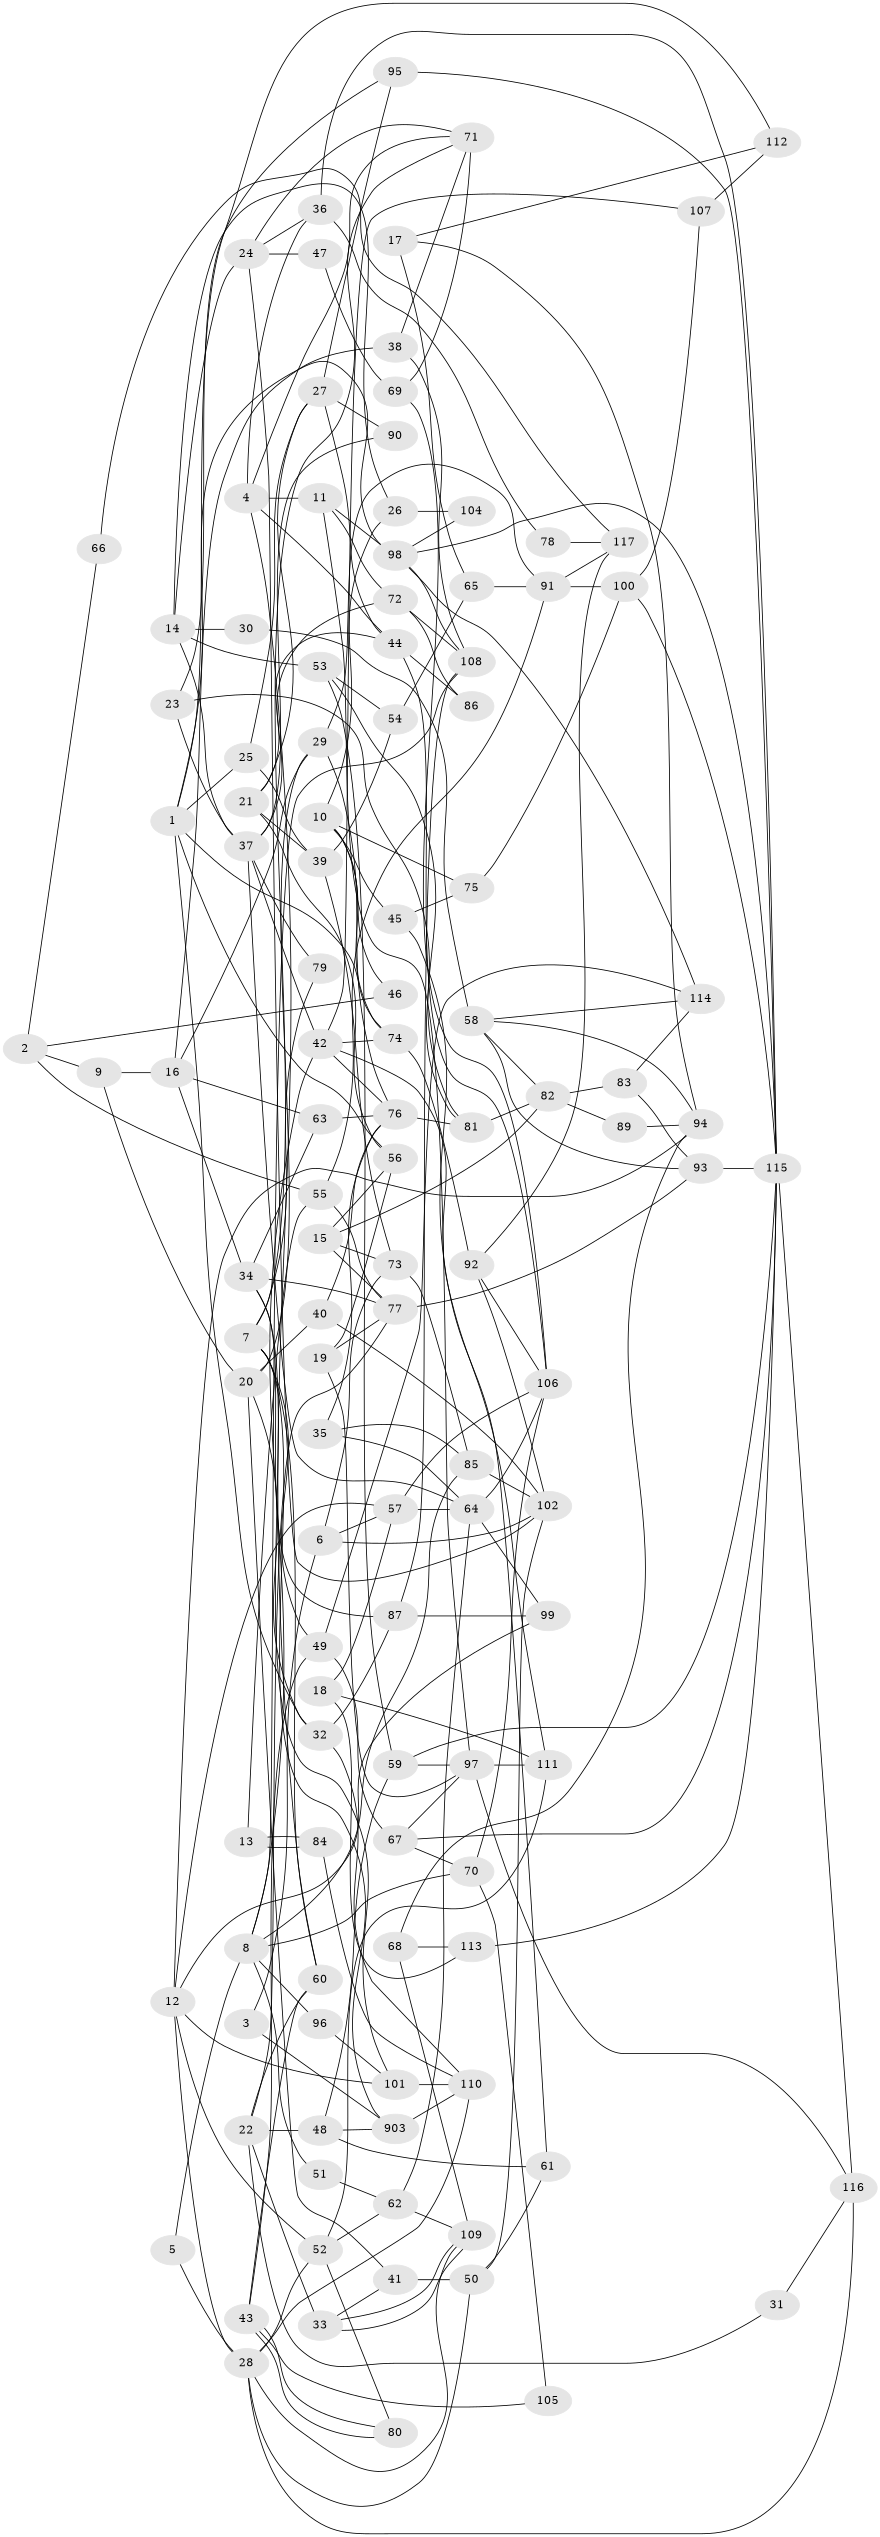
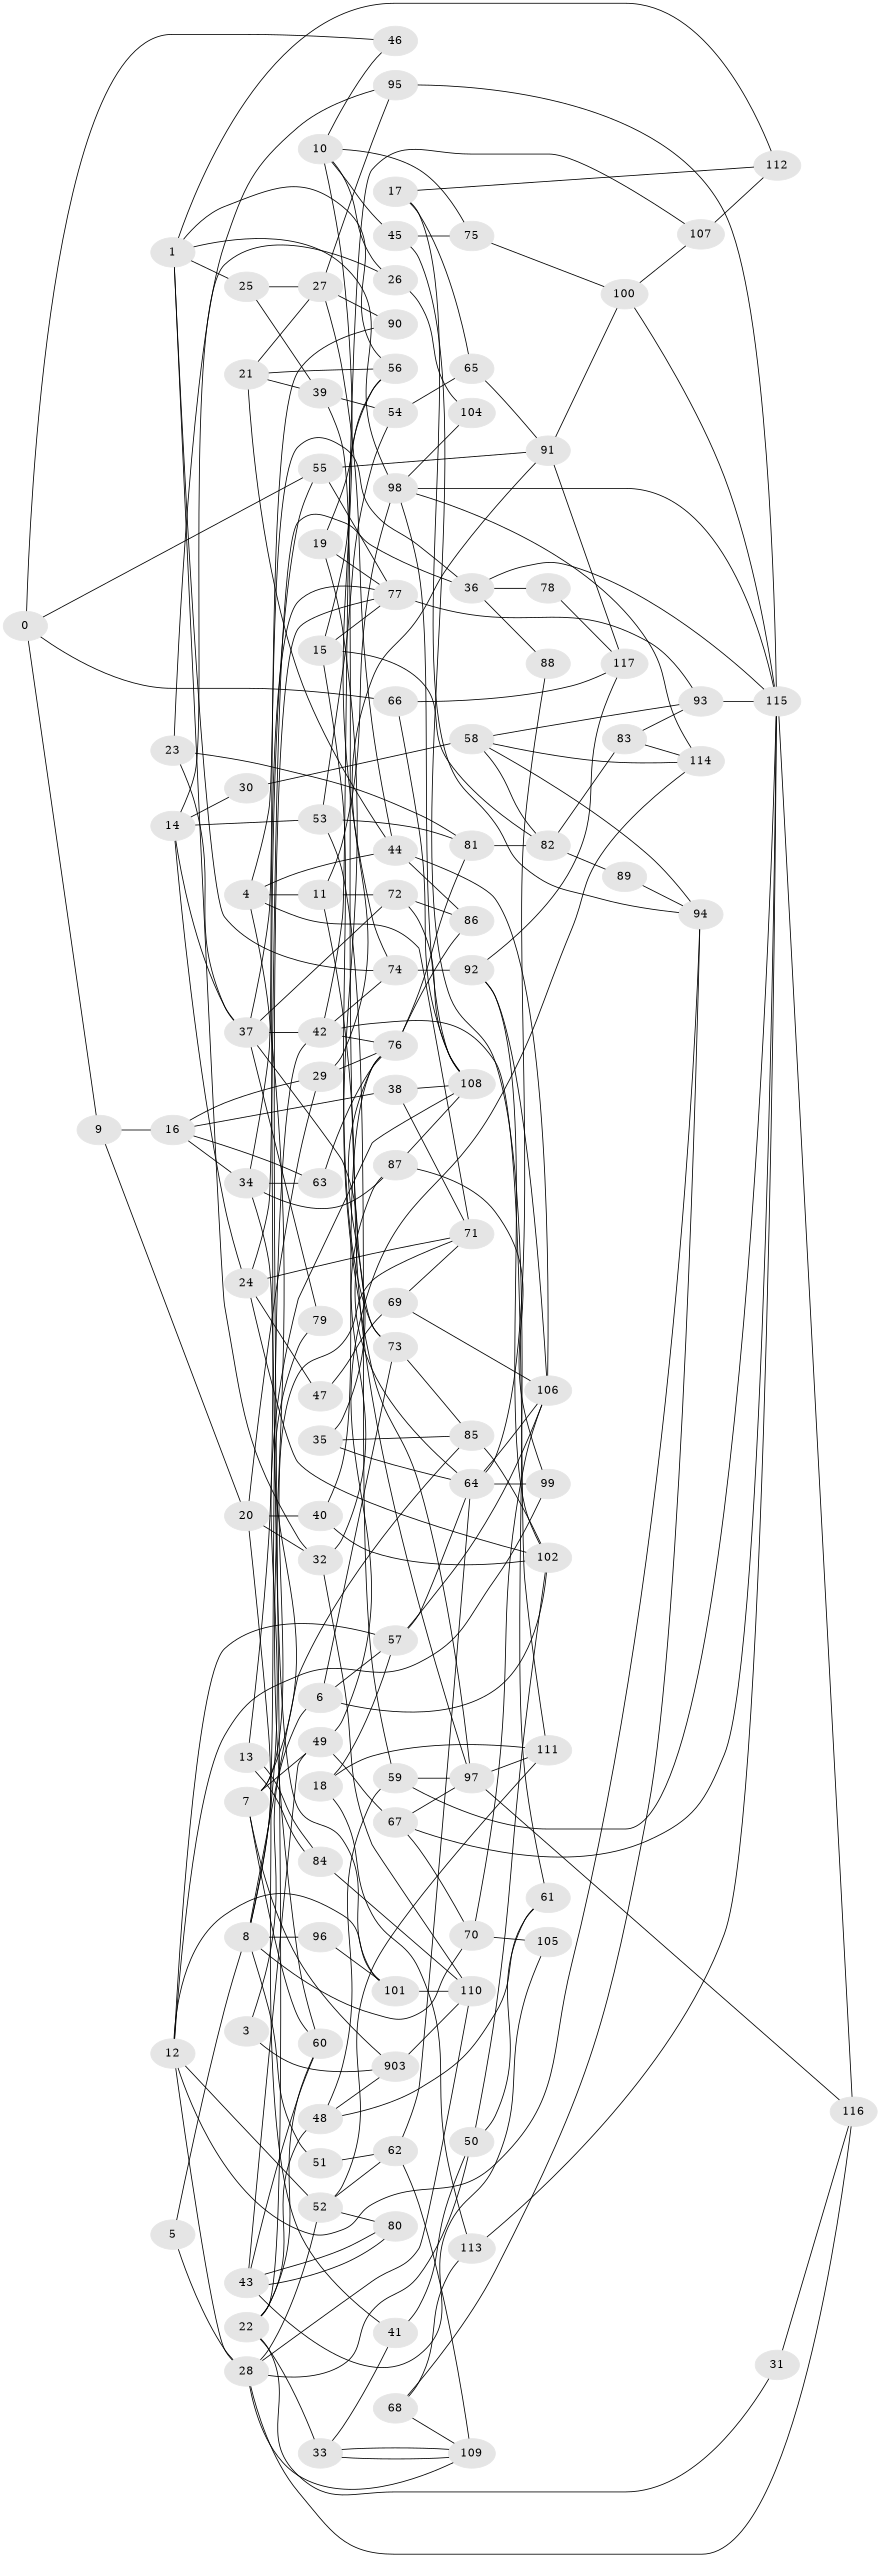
none -> (548, 664)
none -> (422, 851)
none -> (428, 981)
(25, 1049) -> (25, 626)
